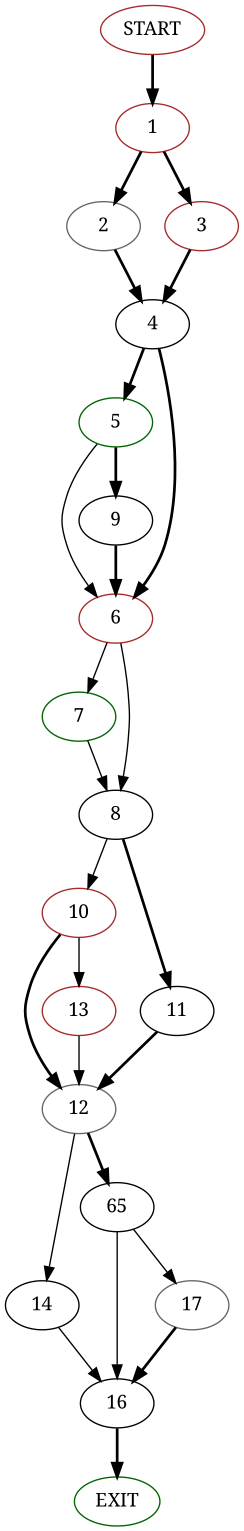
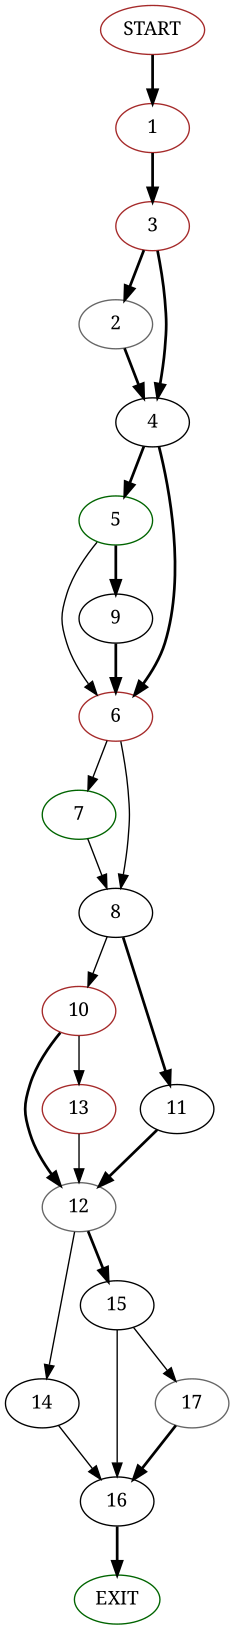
(131, 171) -> (137, 269)
(117, 1207) -> (117, 1305)
